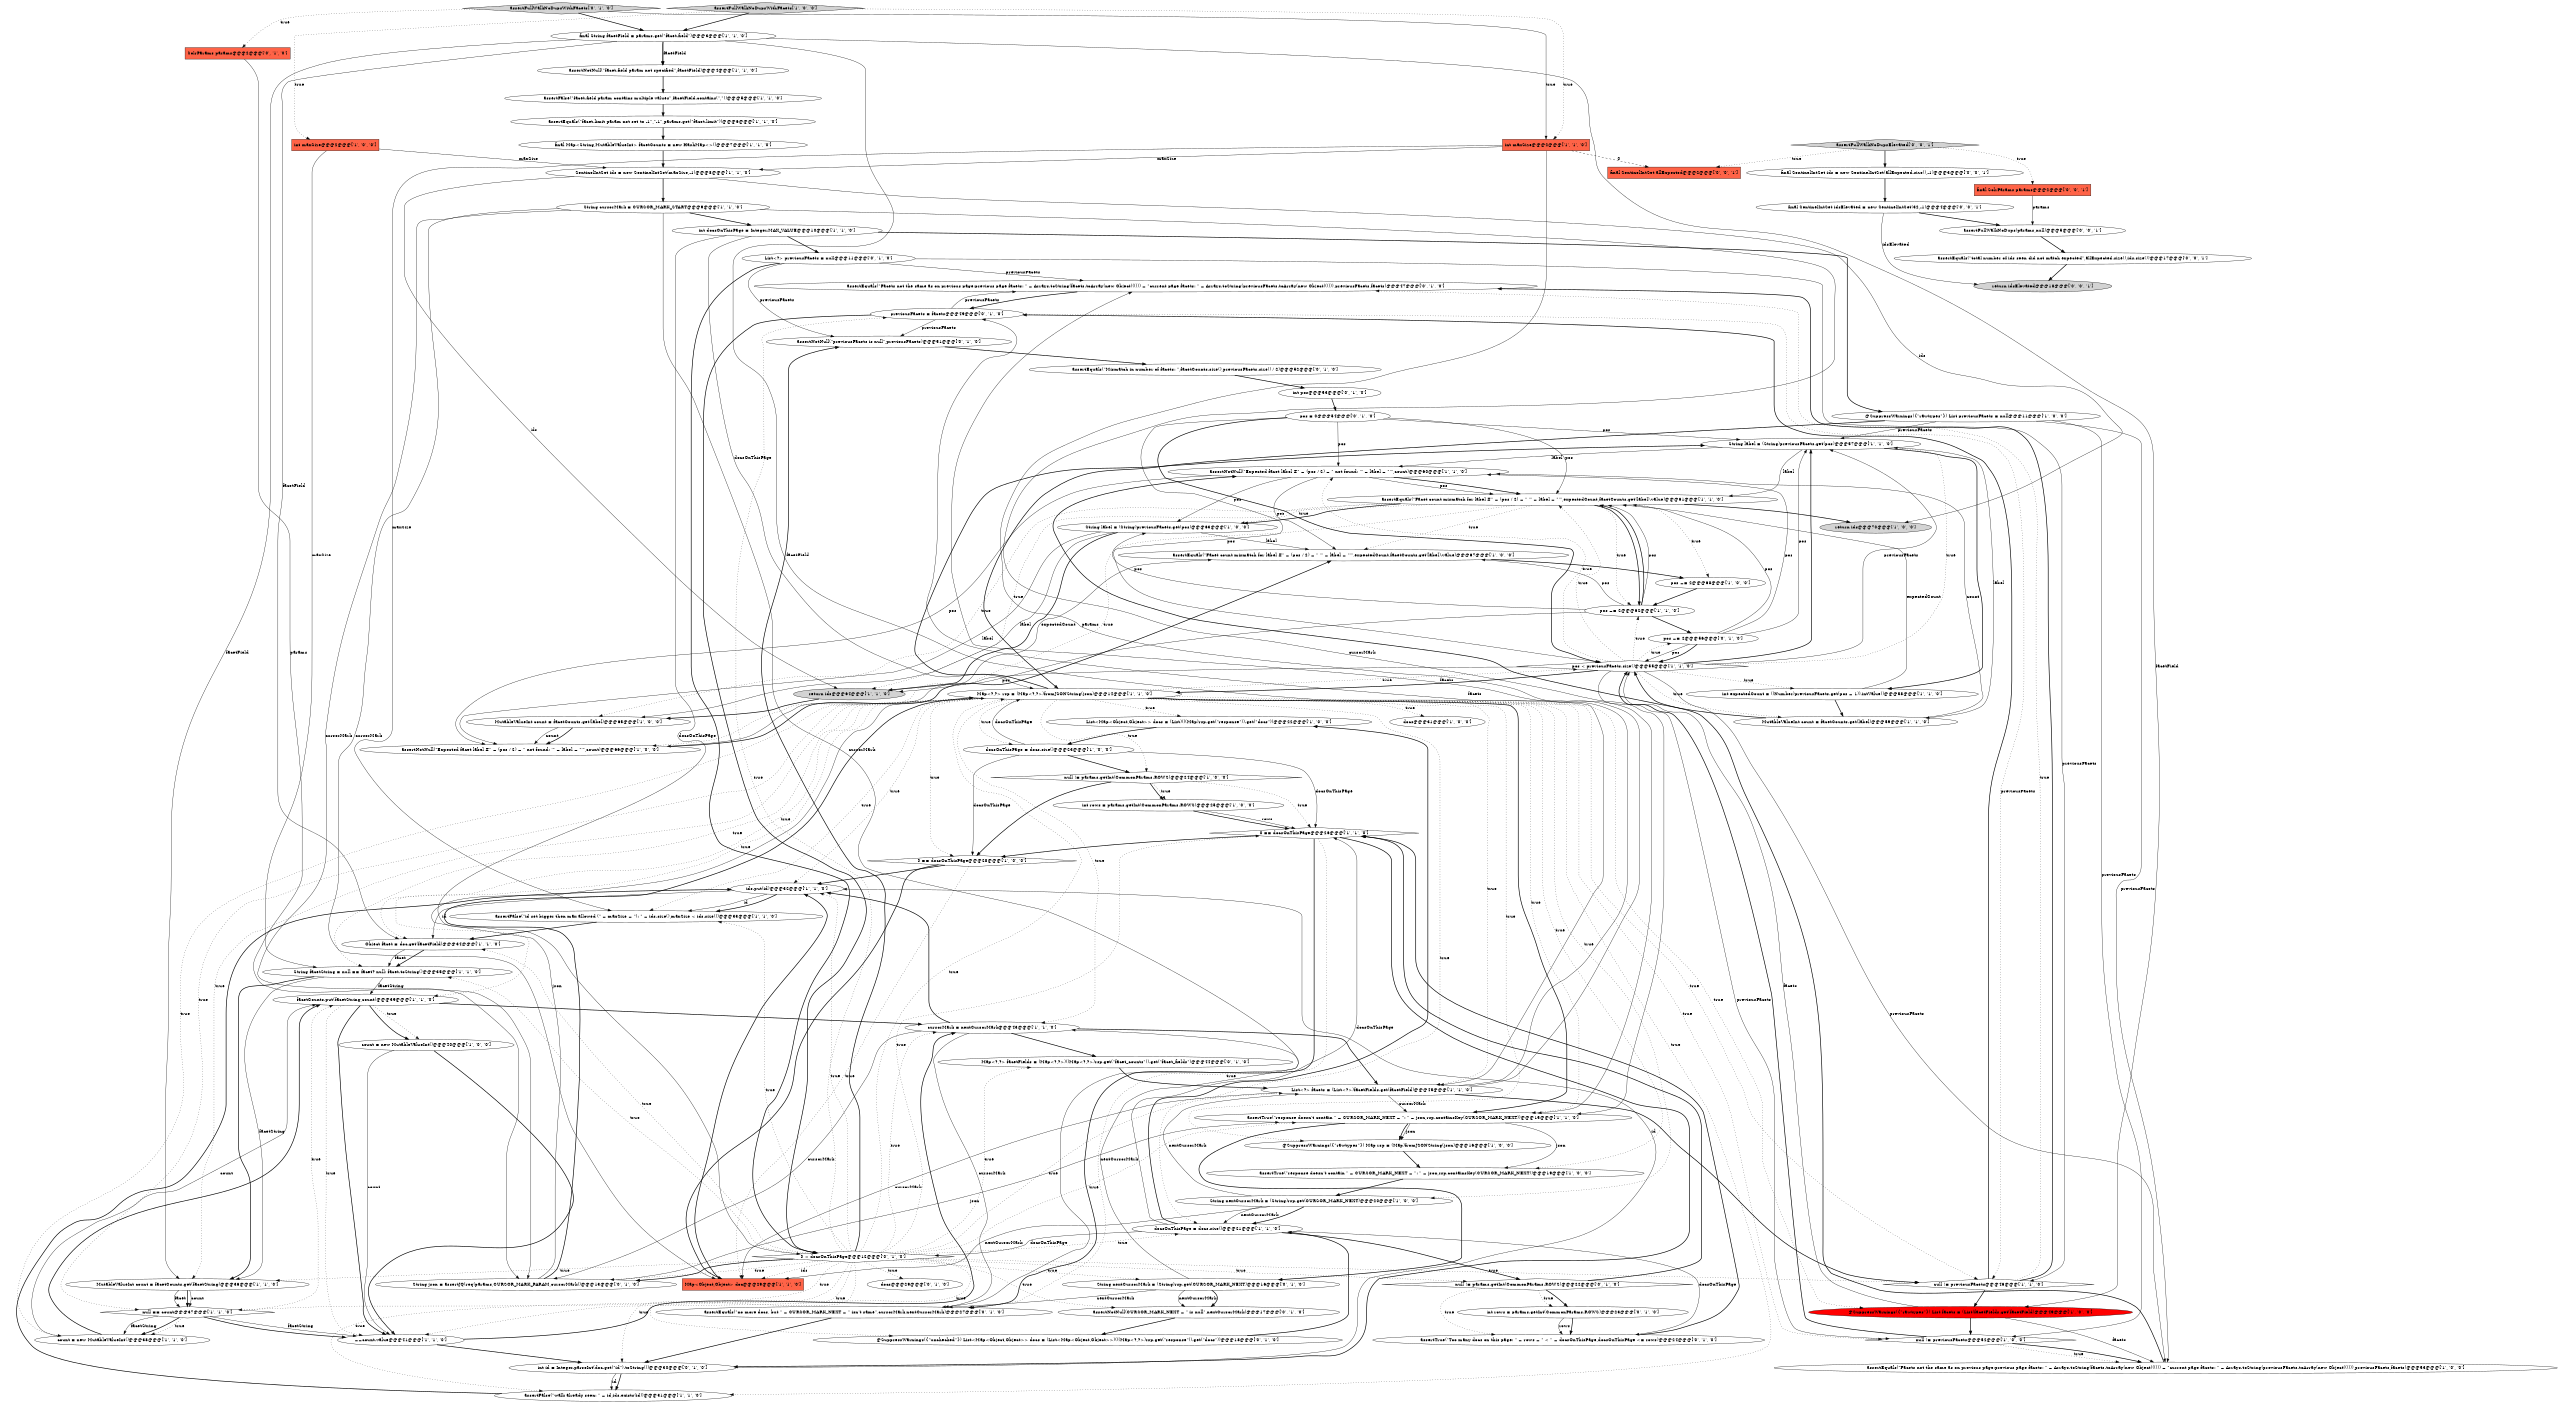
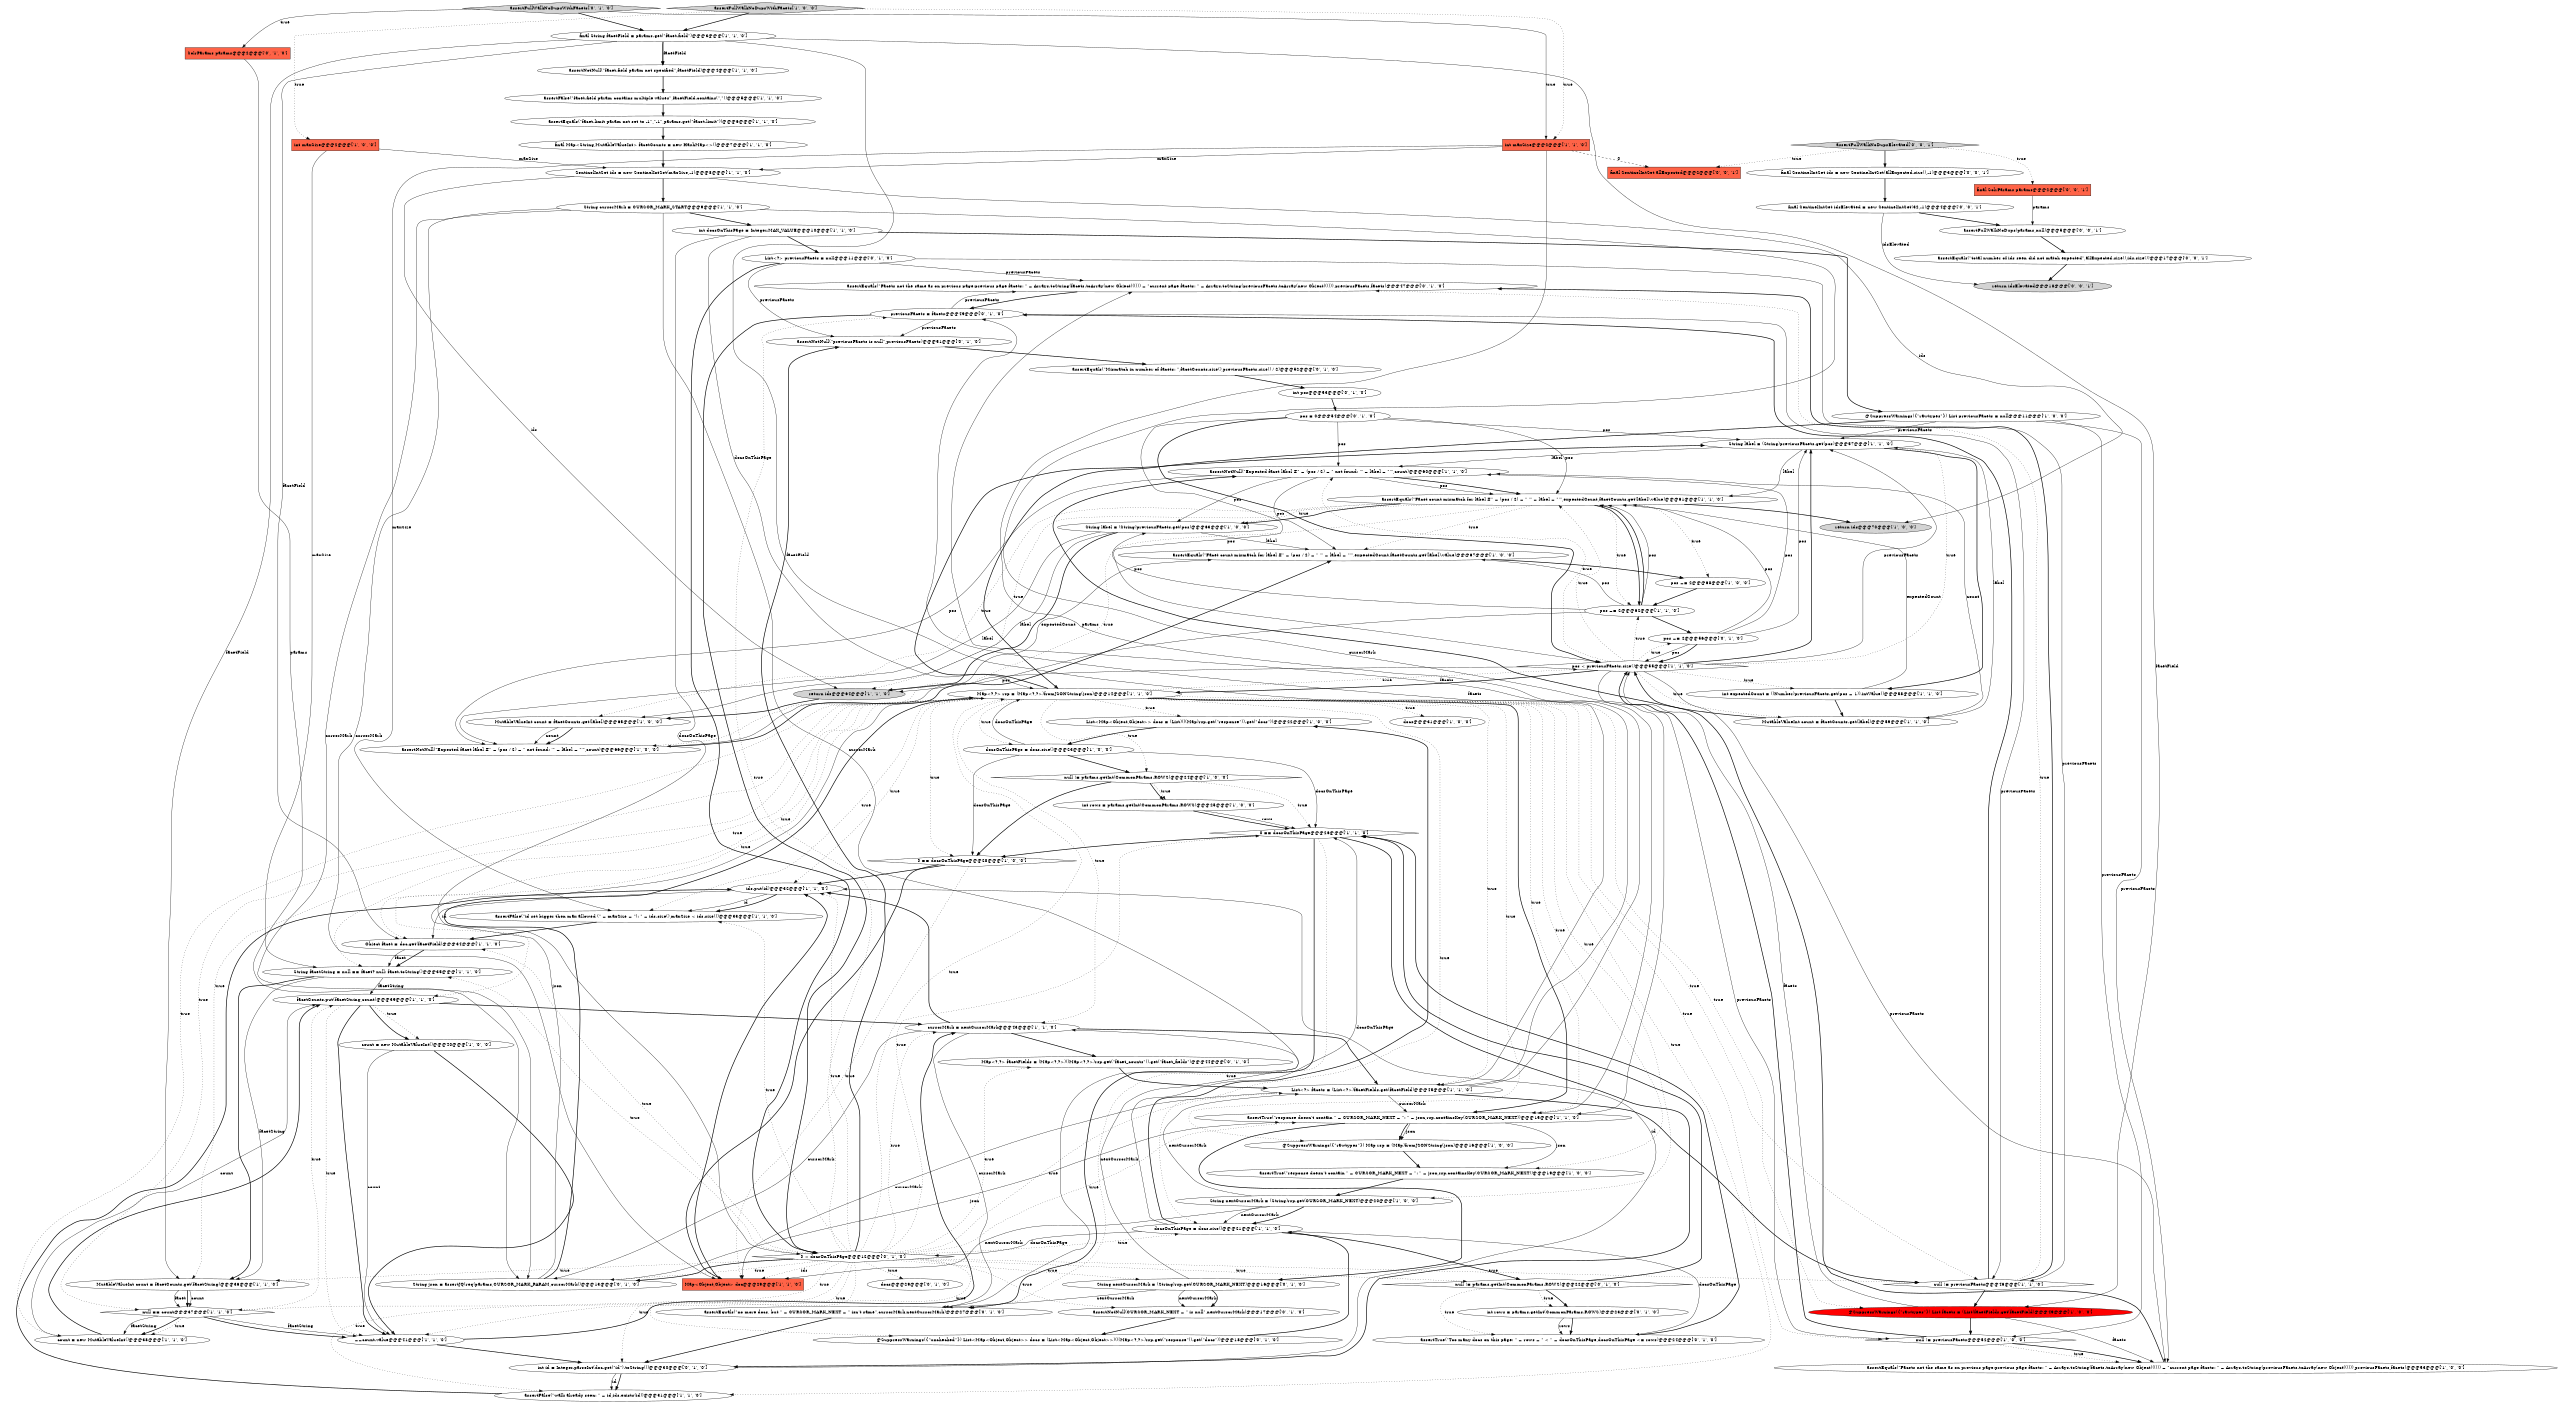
(358, 12) -> (358, 12)
(1839, 434) -> (1839, 434)
